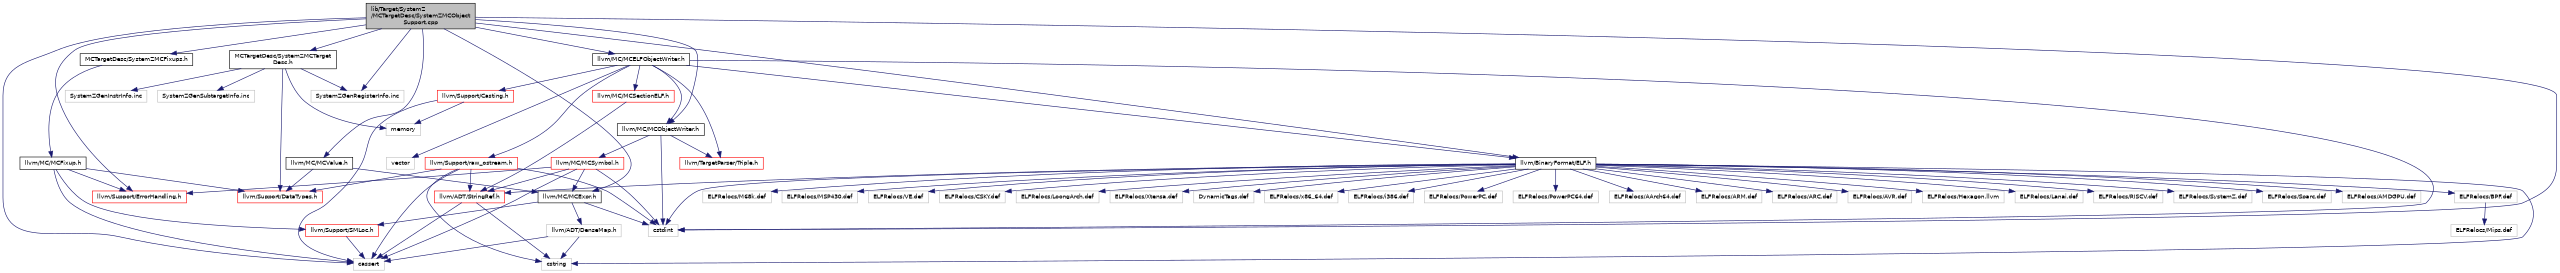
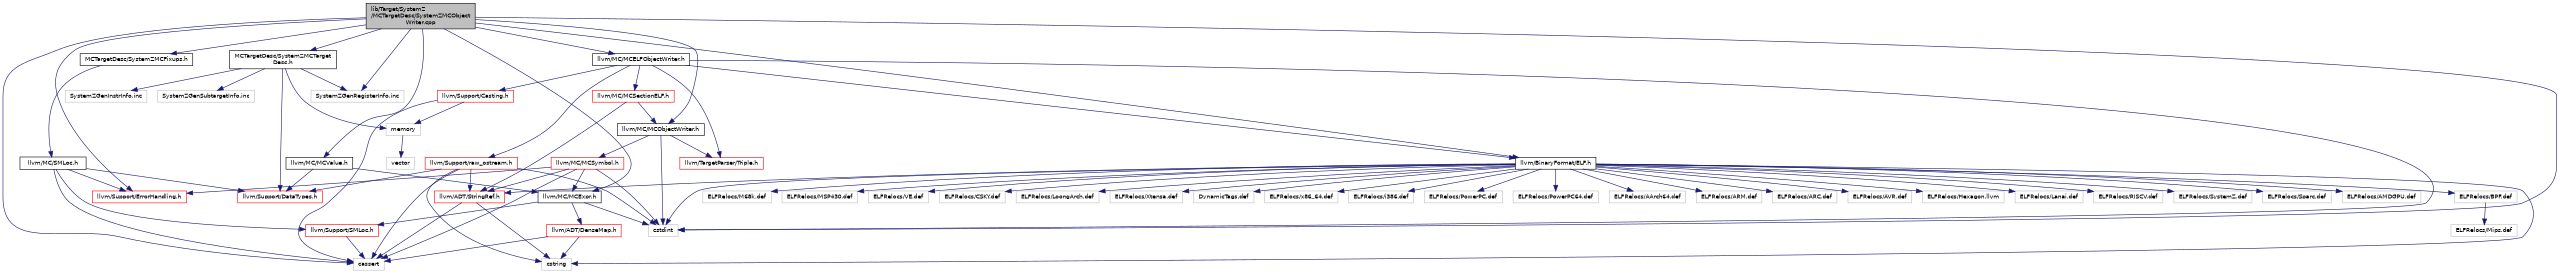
(421, 16) -> (421, 16)
(678, 88) -> (645, 111)
(524, 110) -> (402, 143)
(53, 163) -> (53, 163)
(584, 231) -> (584, 231)
